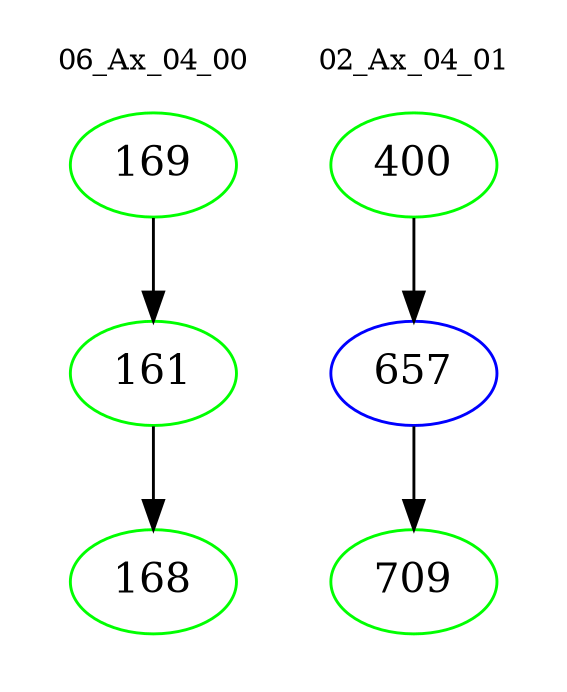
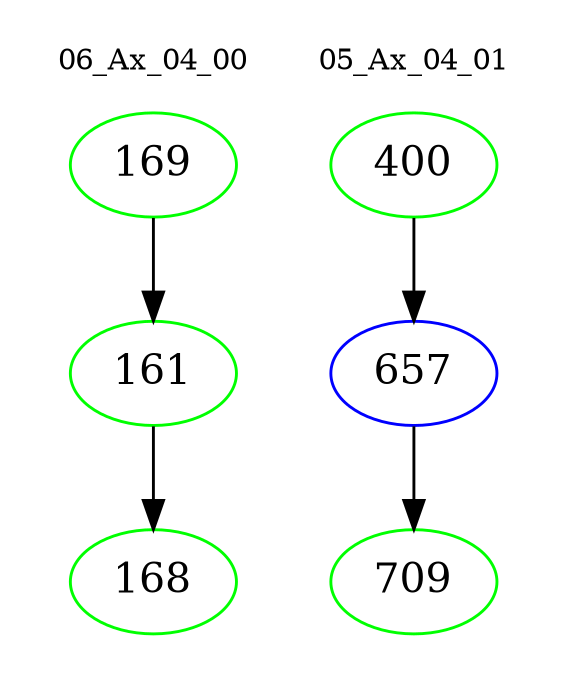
(414, 62) -> (414, 62)
